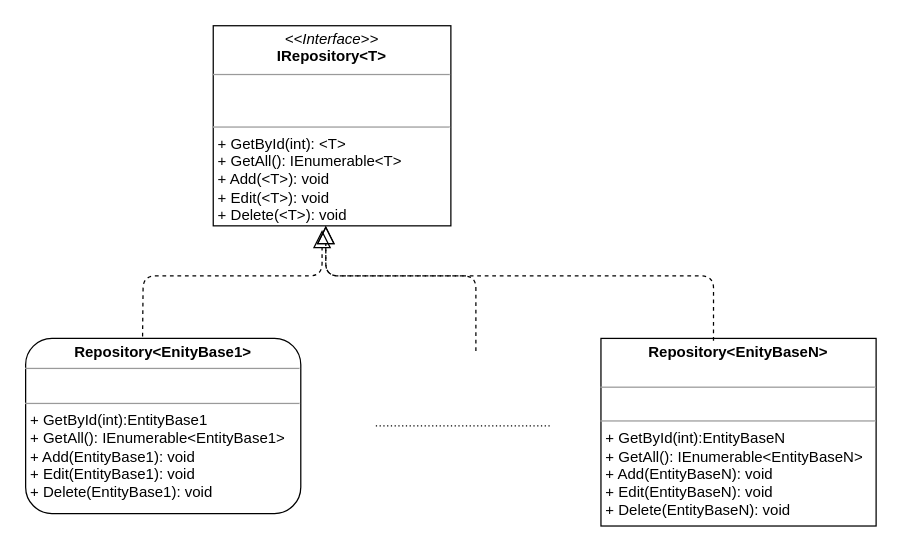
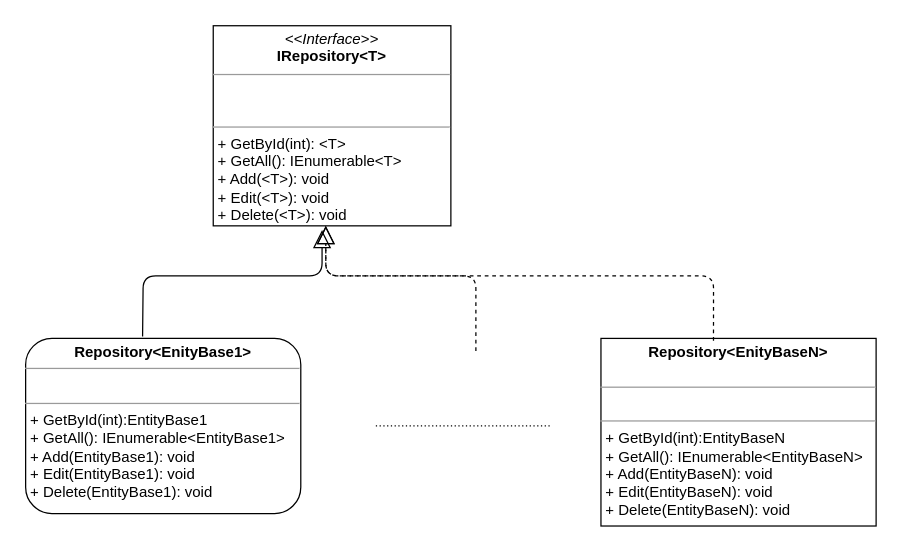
(216, 276) -> (216, 276)
